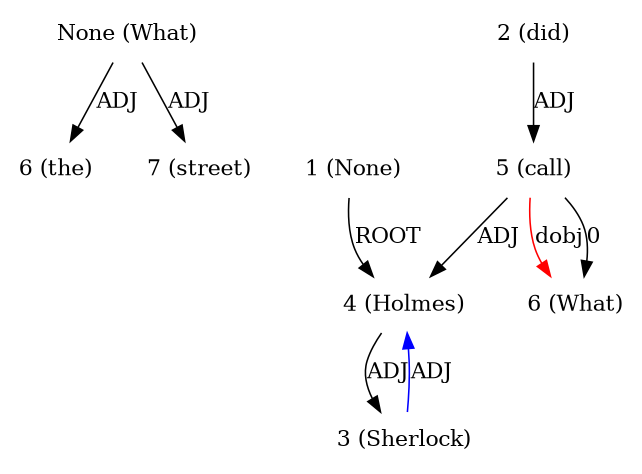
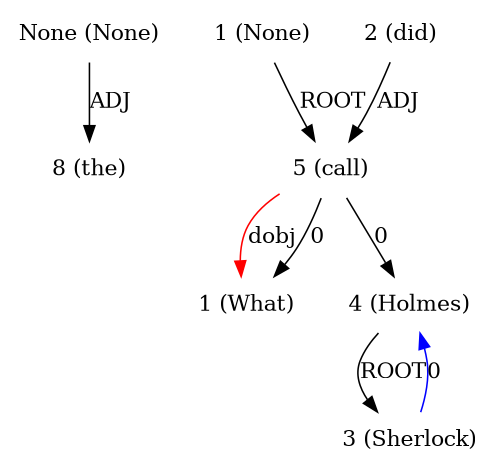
(128, 34) -> (89, 34)
(56, 170) -> (89, 170)
(199, 170) -> none
(350, 233) -> (290, 95)
(499, 237) -> (382, 237)
(576, 305) -> (247, 305)
(388, 373) -> (394, 373)
(432, 373) -> (435, 373)
